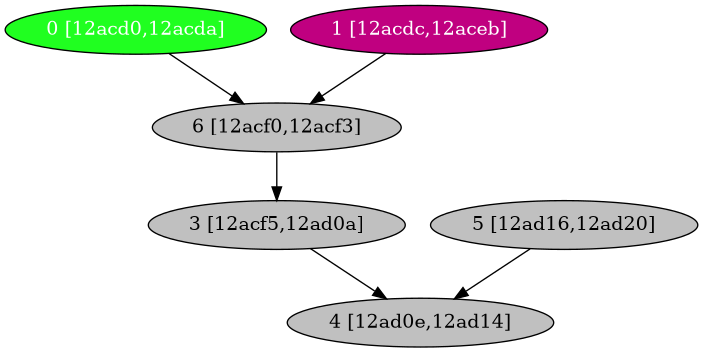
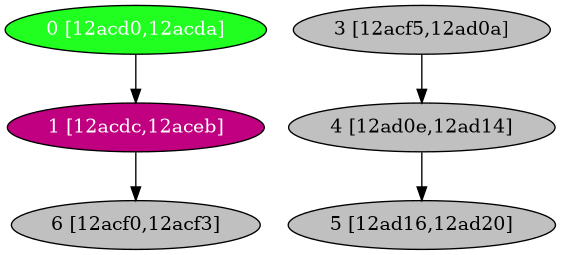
(201, 75) -> (136, 72)
(277, 170) -> none
(498, 270) -> (422, 170)
